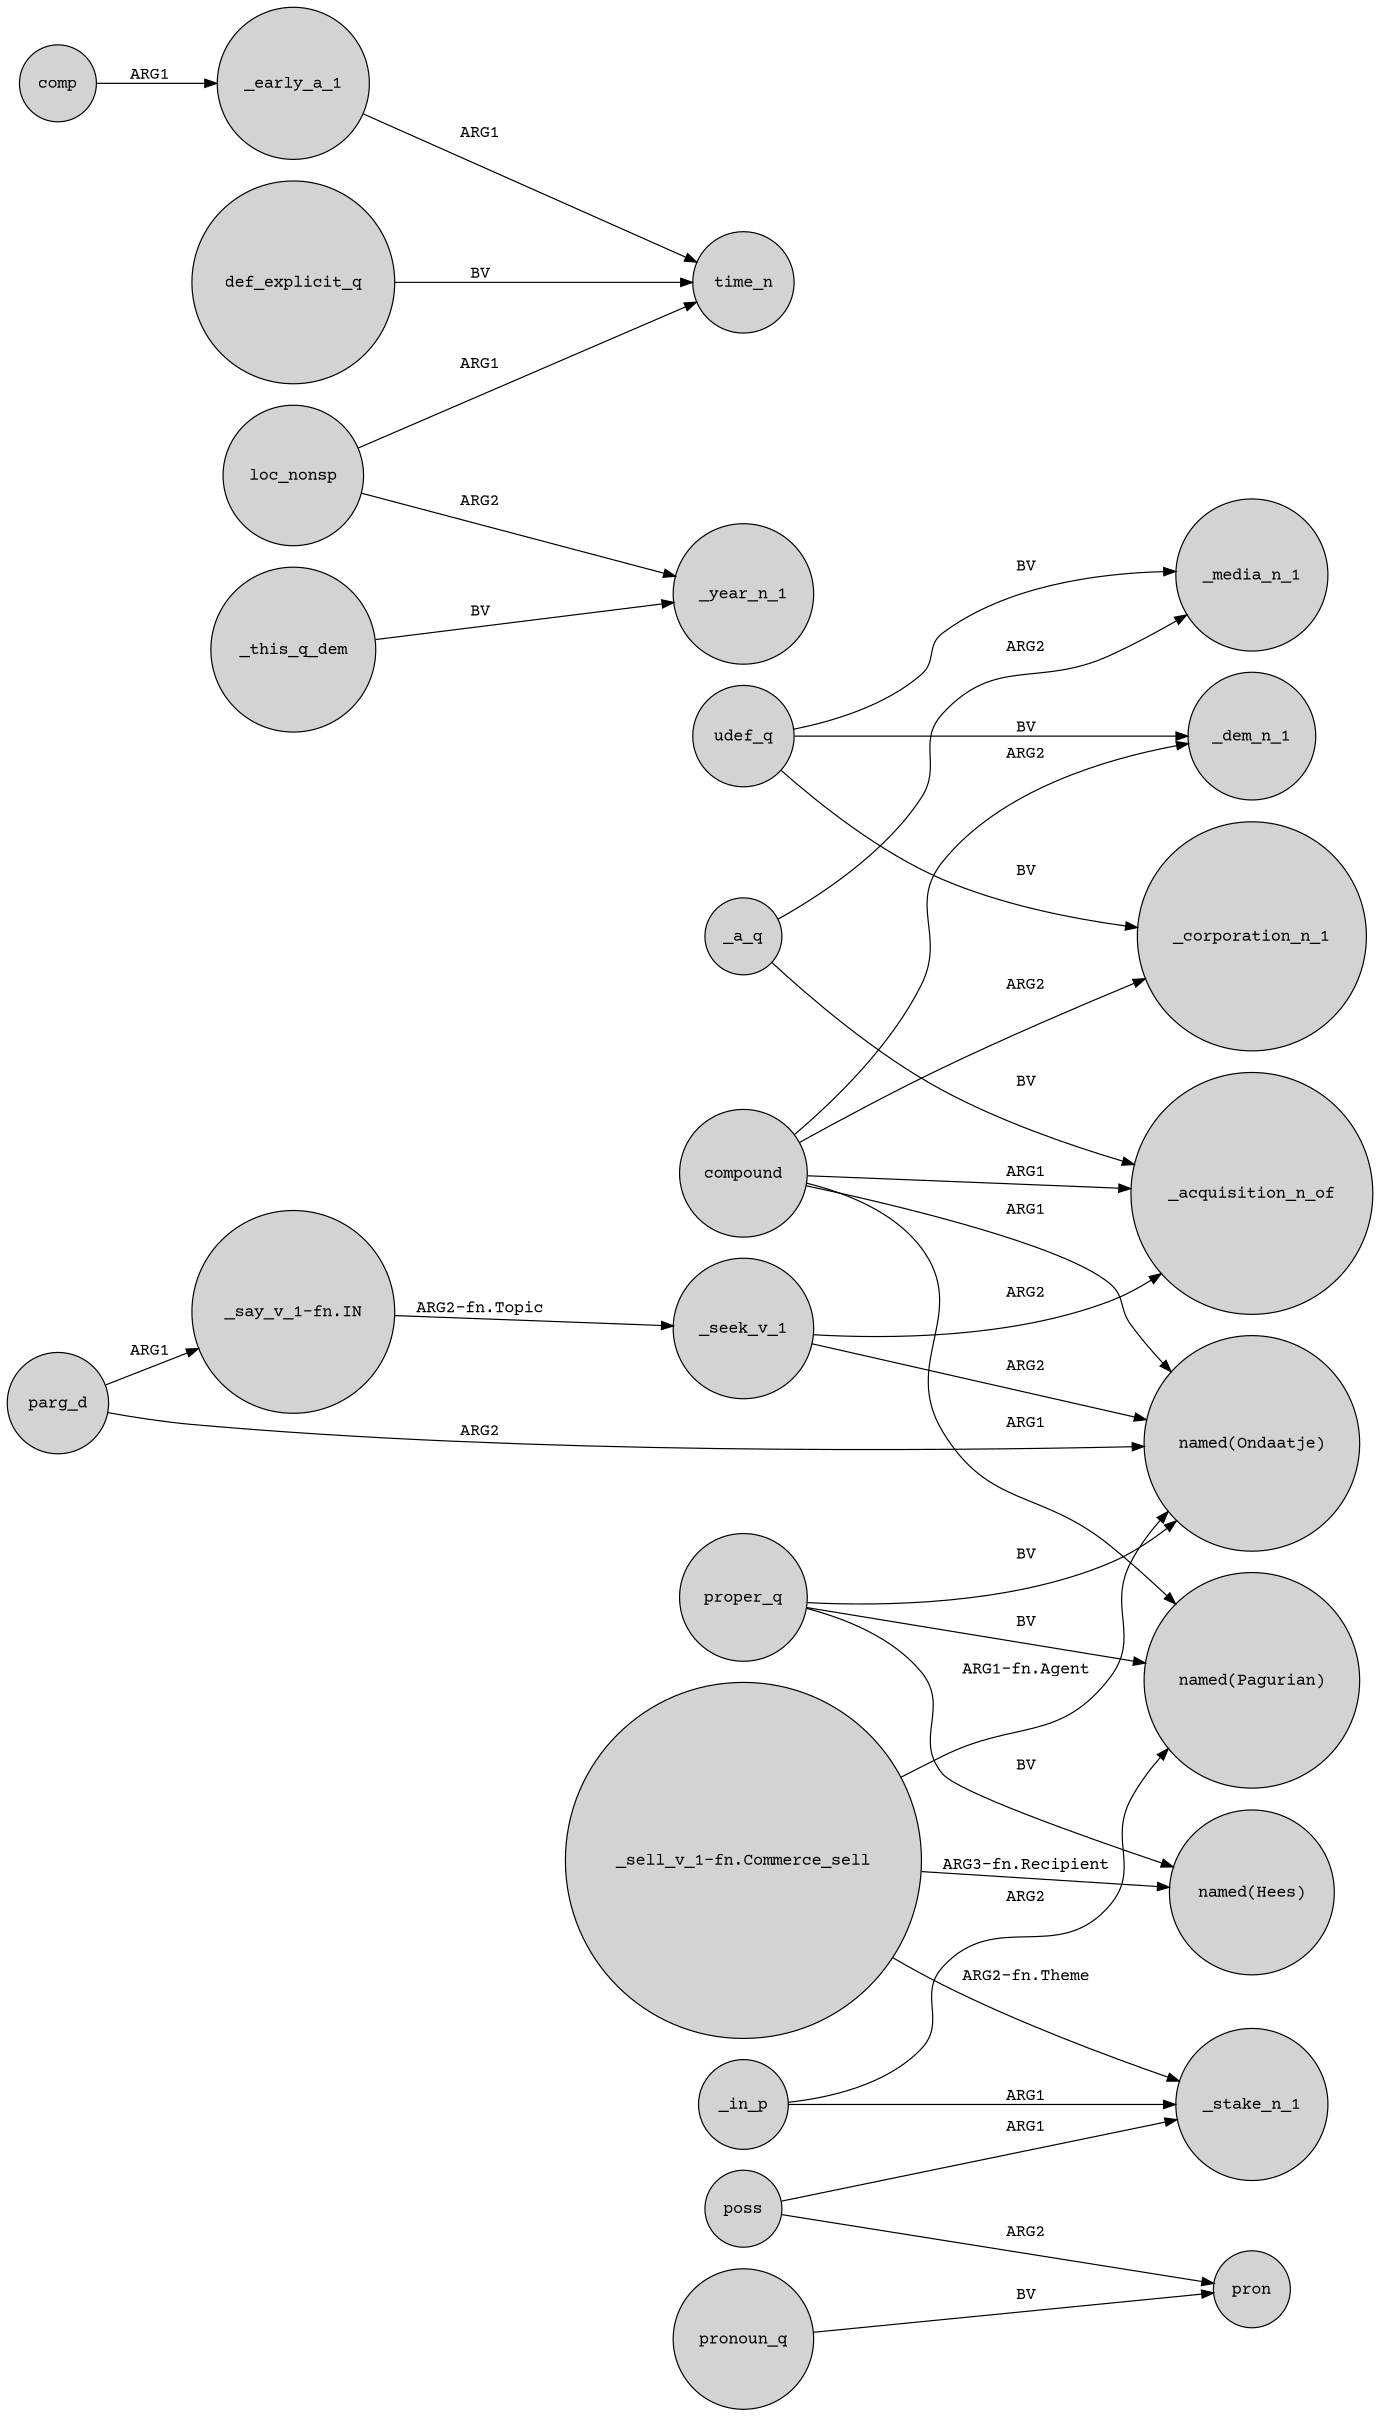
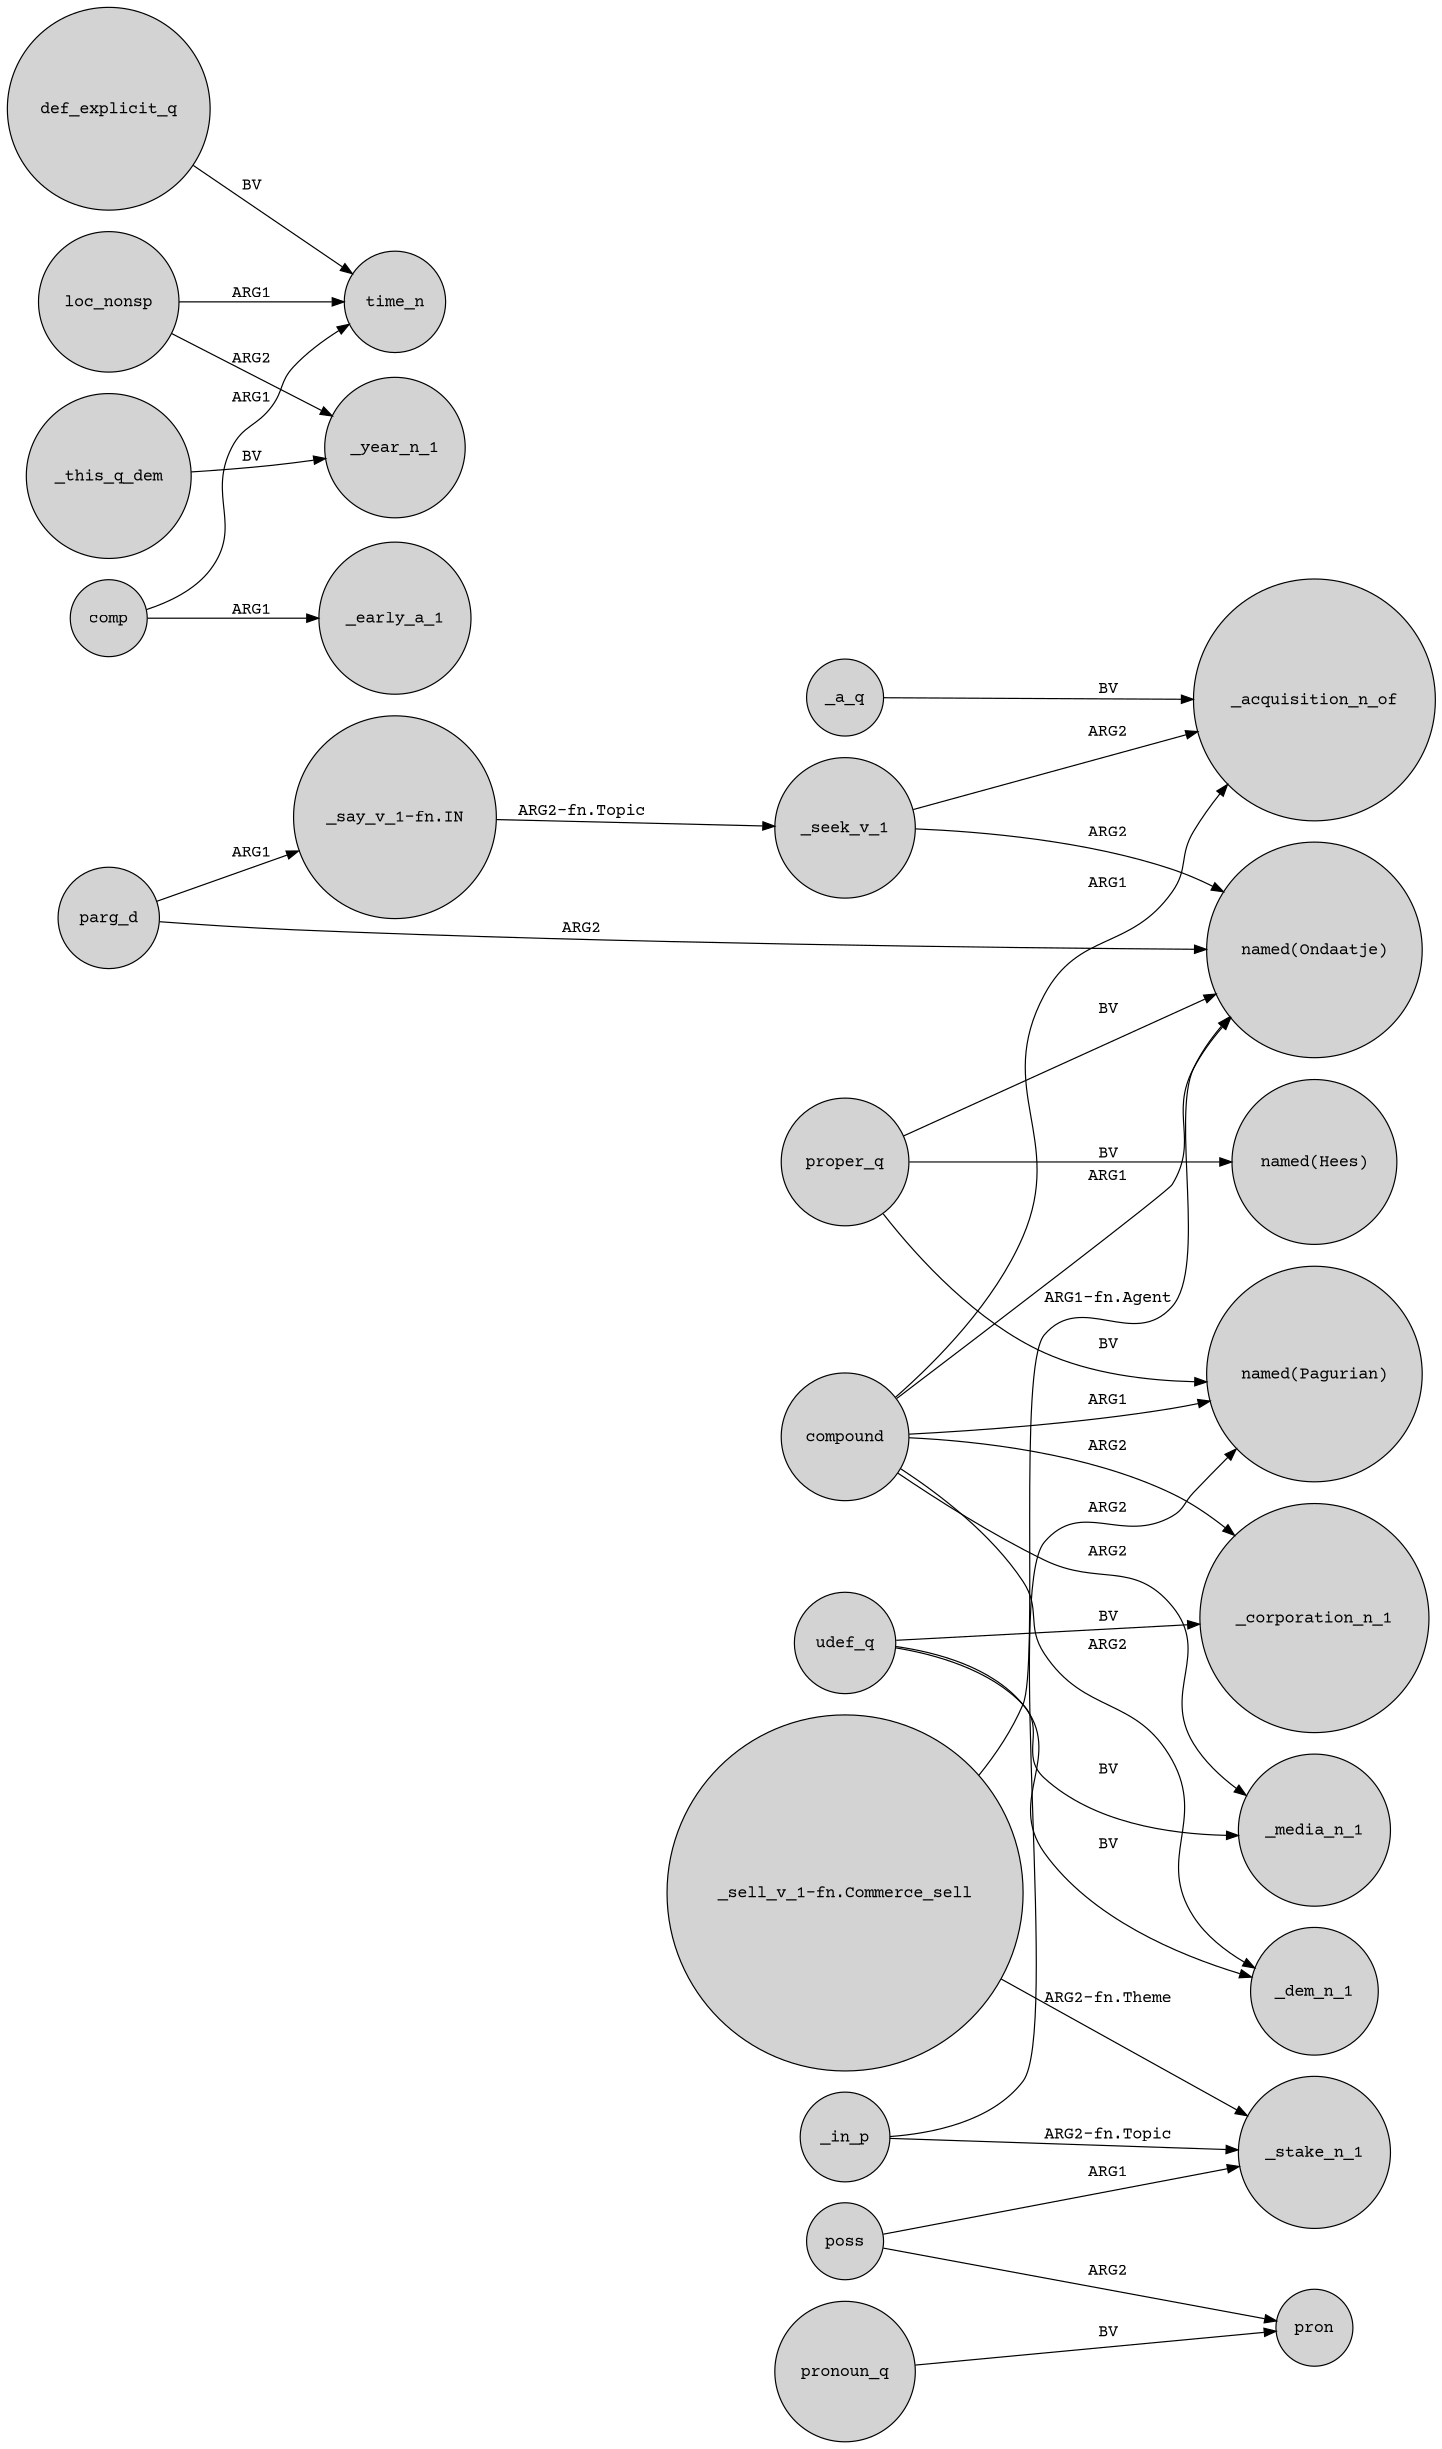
(525, 186) -> (228, 458)
(936, 723) -> (1129, 1578)
(1039, 1879) -> none
(1026, 2096) -> (1108, 2134)
